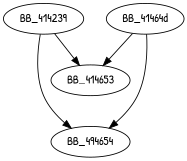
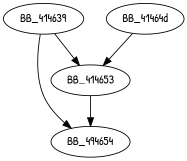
(44, 19) -> (44, 19)
(142, 83) -> (91, 107)
